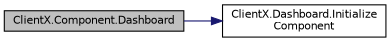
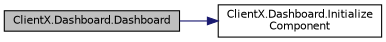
(94, 21) -> (92, 21)
